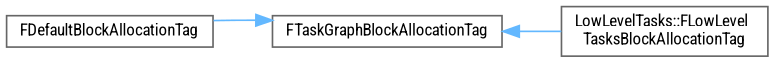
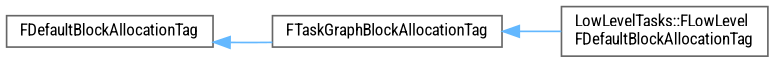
(235, 20) -> (251, 43)
(665, 31) -> (665, 31)
